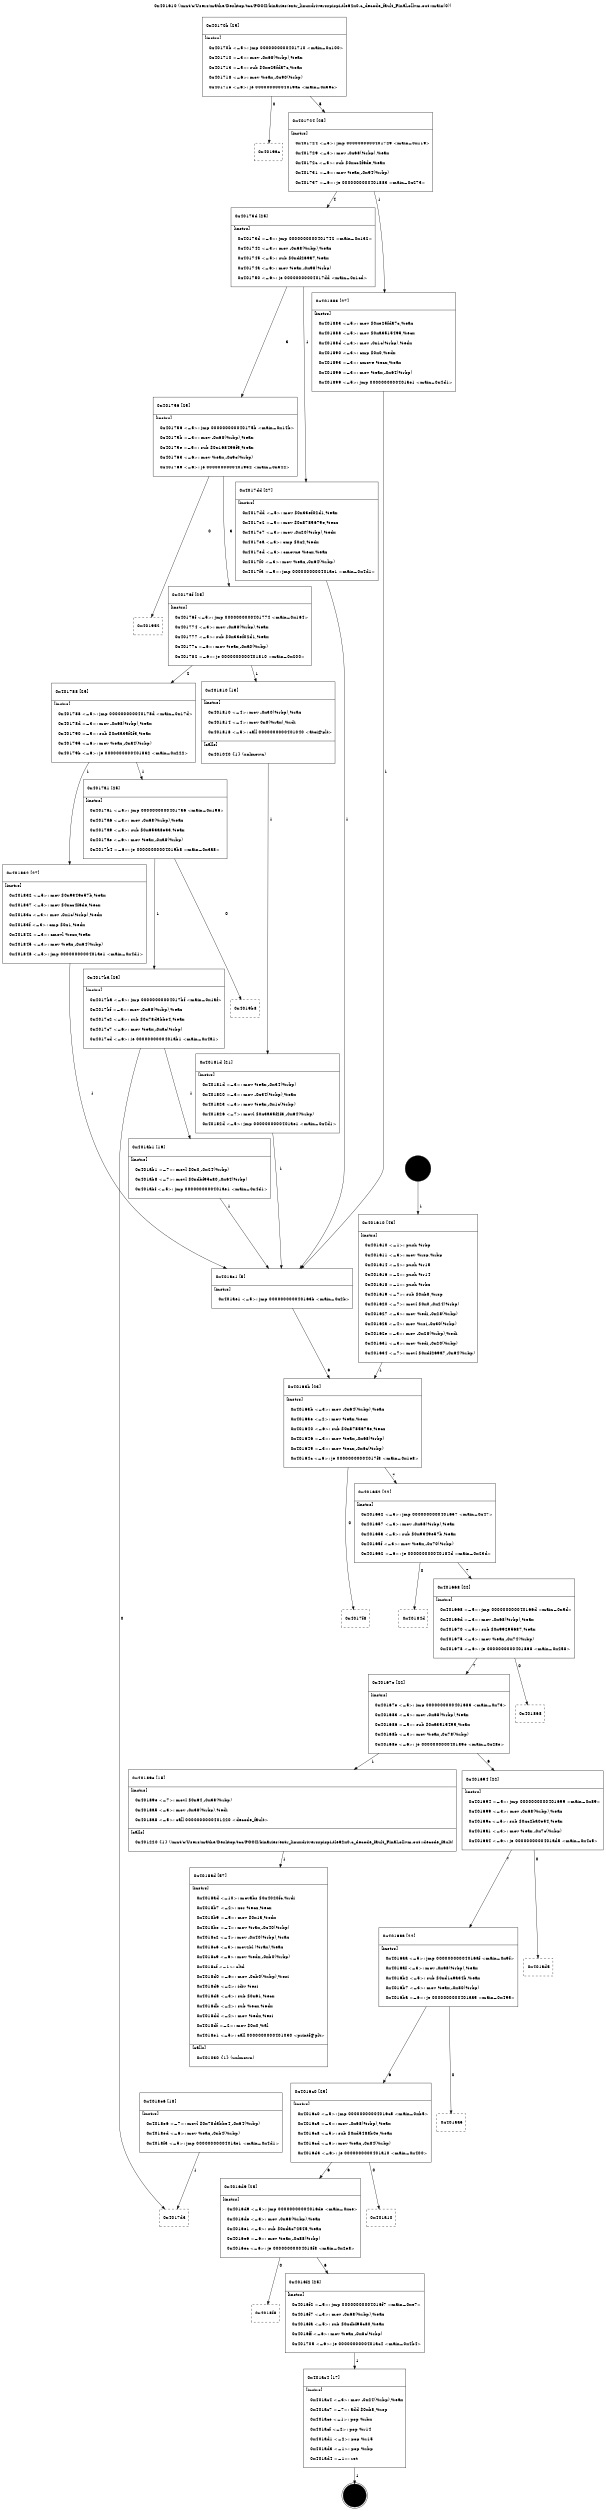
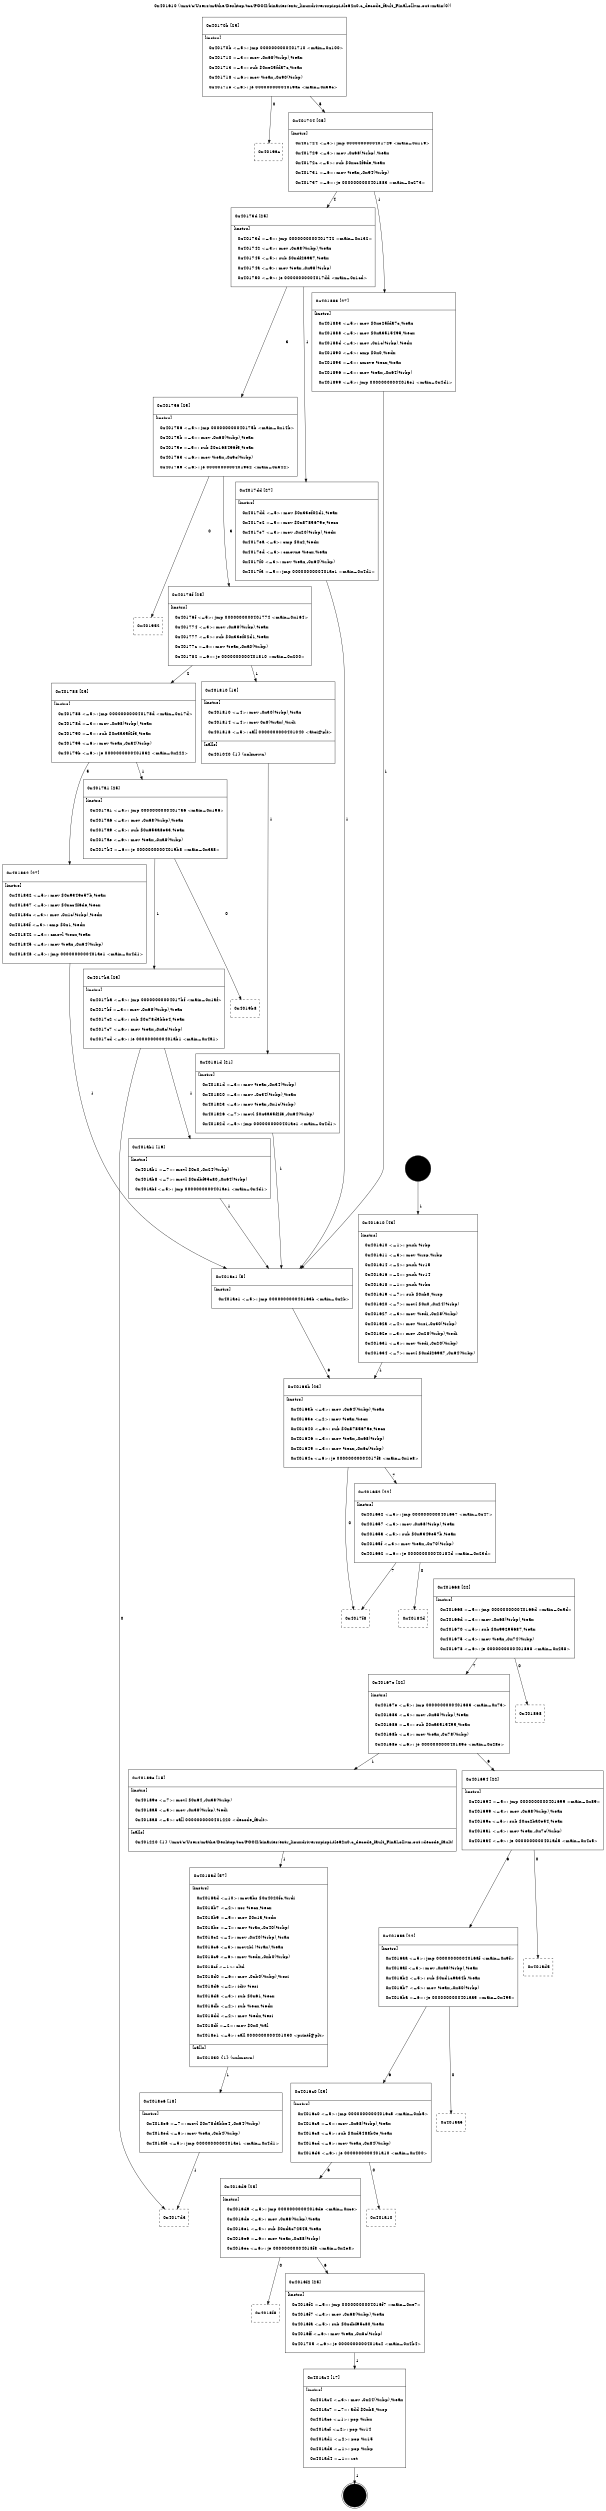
(87, 772) -> (87, 772)
(464, 1570) -> (380, 1585)
(507, 1859) -> (507, 1859)
none -> (224, 2078)
